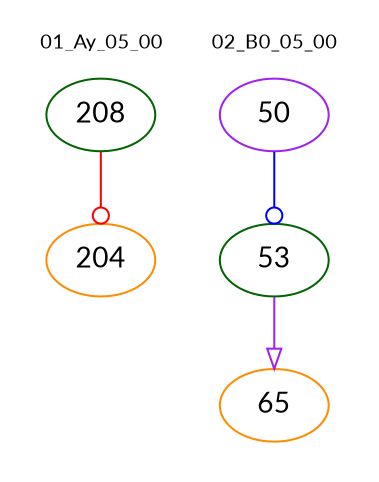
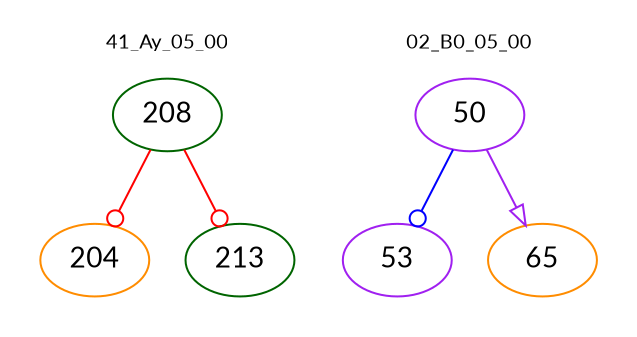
(102, 43) -> (167, 43)
none -> (240, 260)
(274, 260) -> (397, 260)
(274, 323) -> (502, 179)
